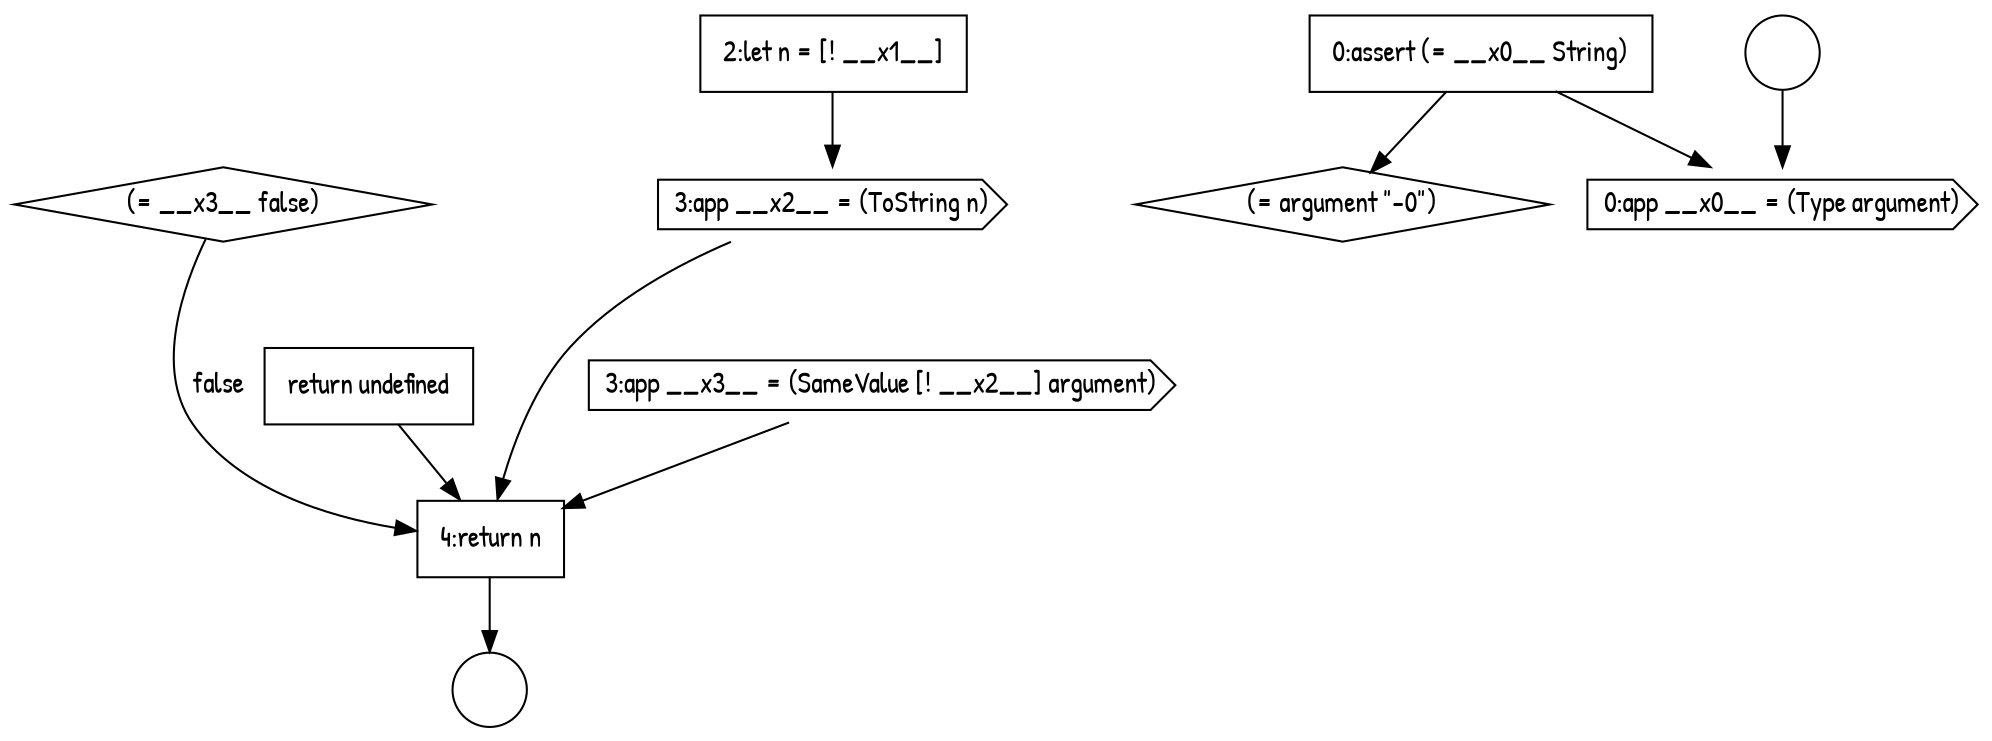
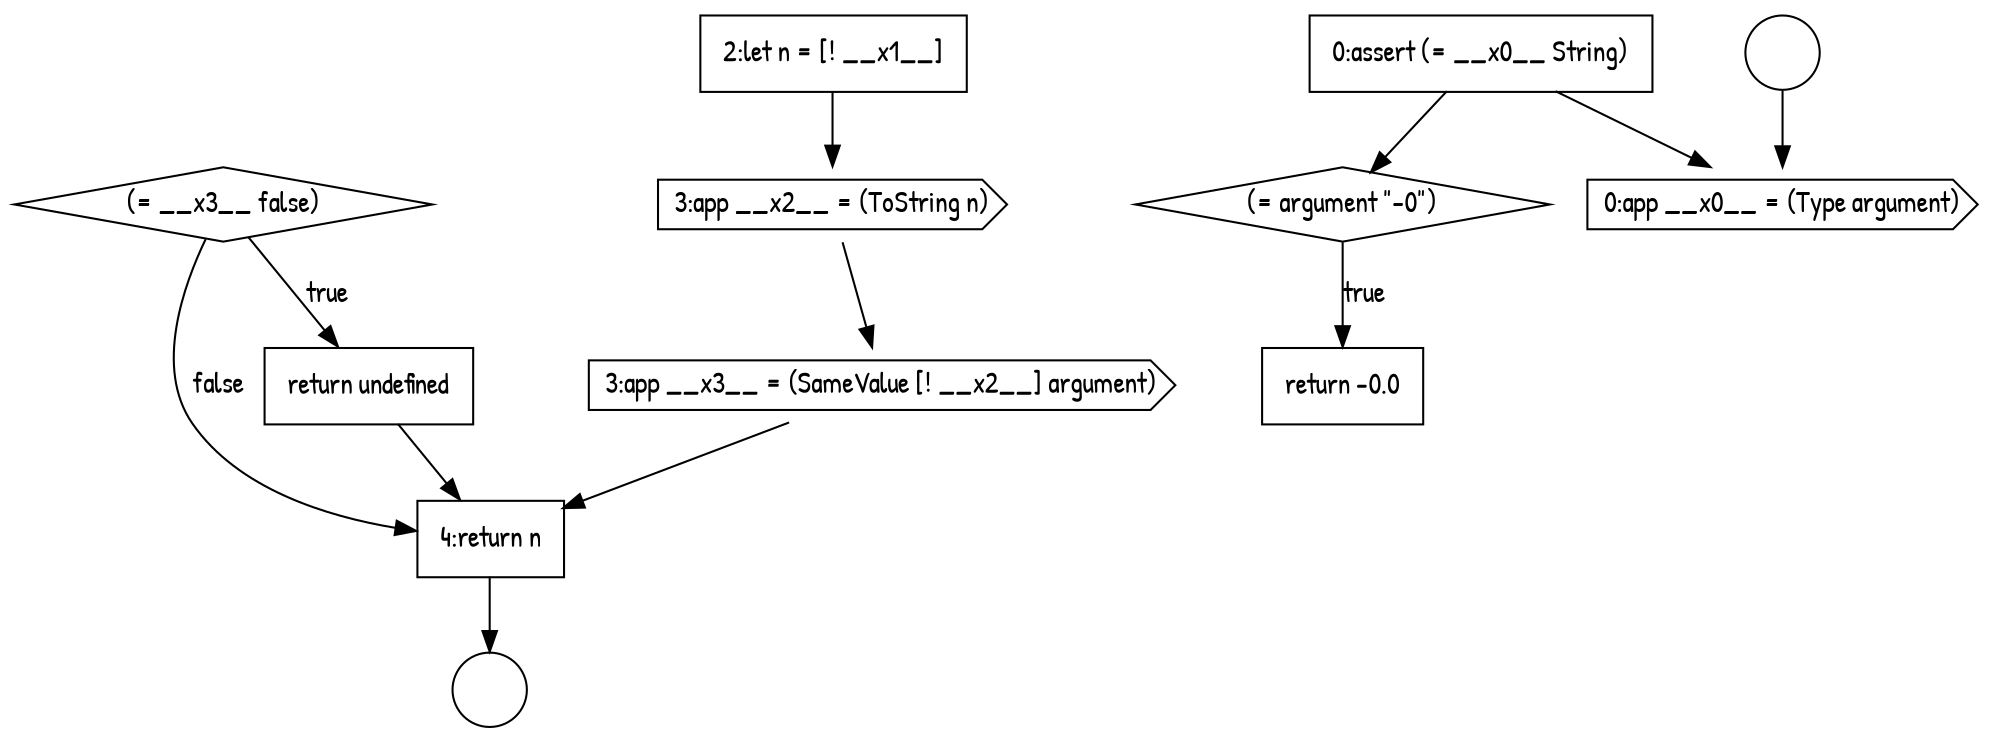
none -> (287, 284)
(586, 331) -> (855, 285)
none -> (1343, 385)
